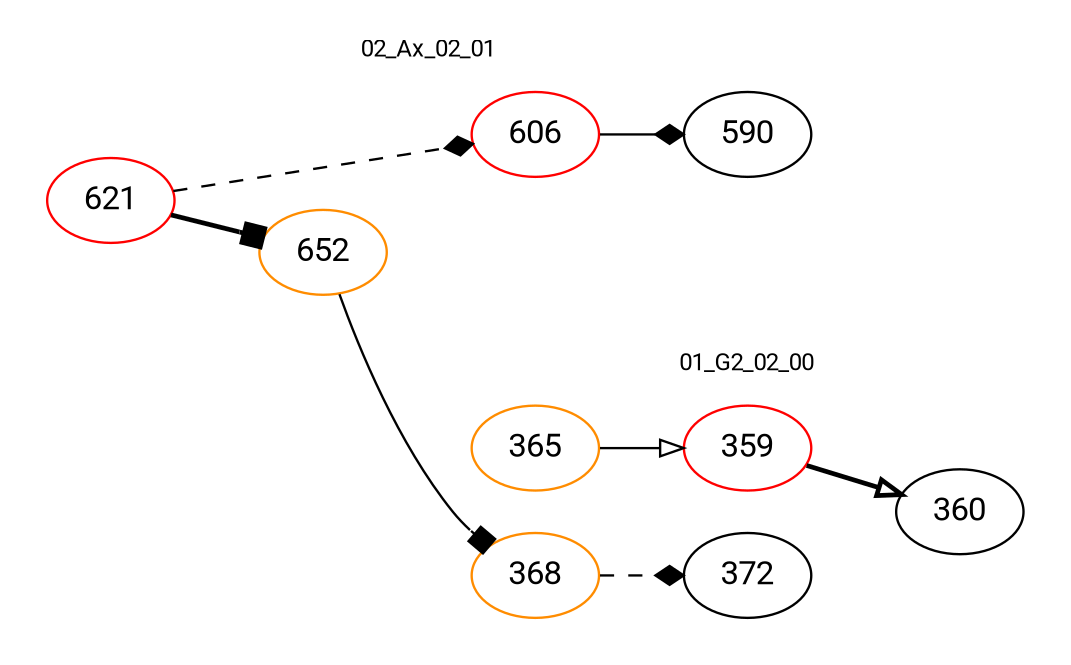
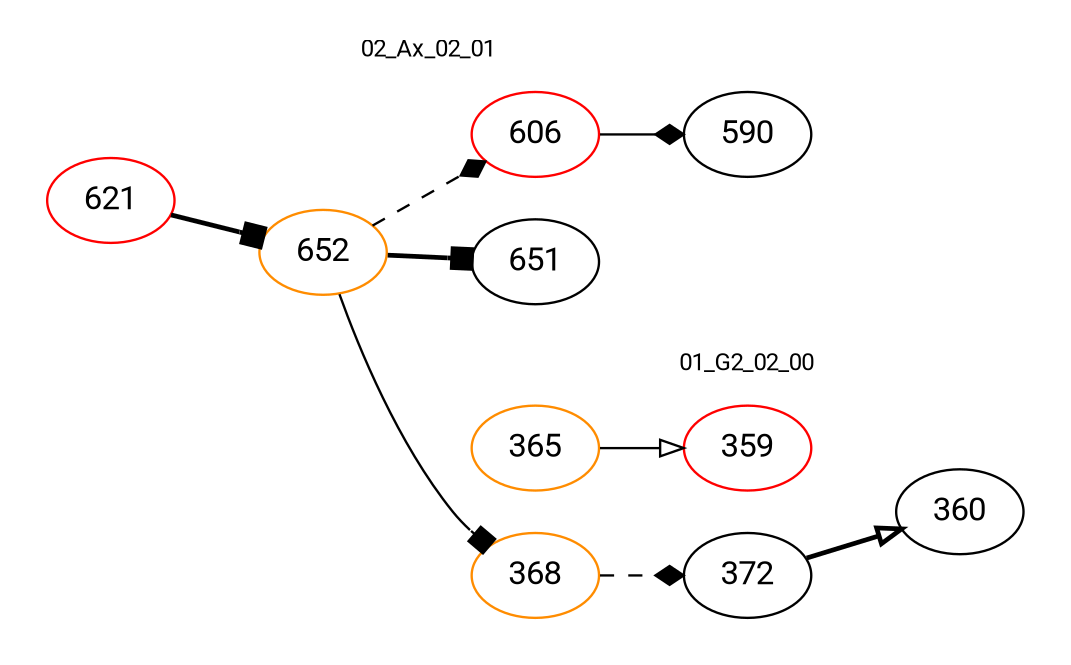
(309, 170) -> (416, 201)
none -> (535, 262)
(843, 477) -> (843, 547)
